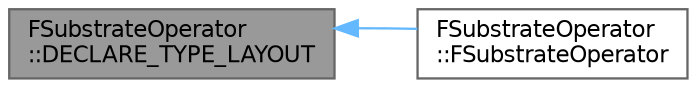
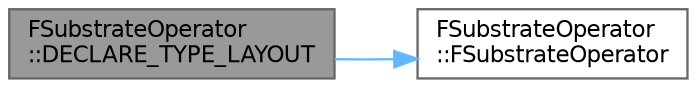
(388, 28) -> (364, 59)
